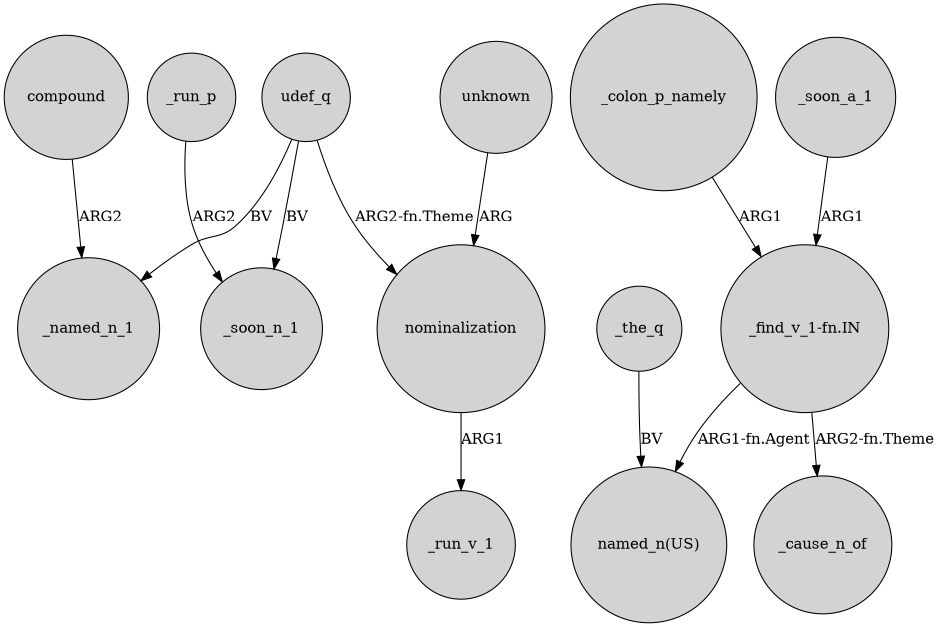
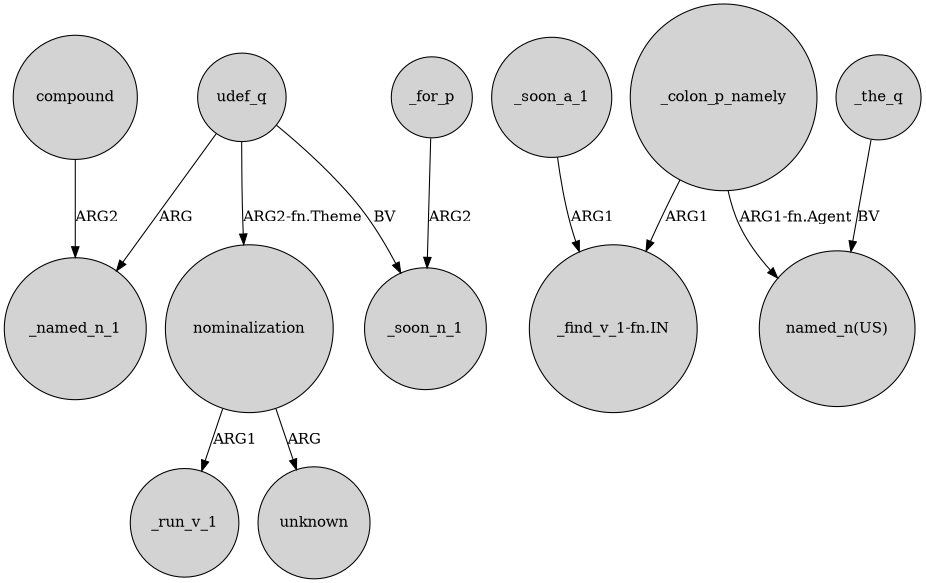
(192, 97) -> (432, 97)
(481, 194) -> (284, 434)
(261, 218) -> (176, 218)
(707, 420) -> (744, 233)
(823, 545) -> none
